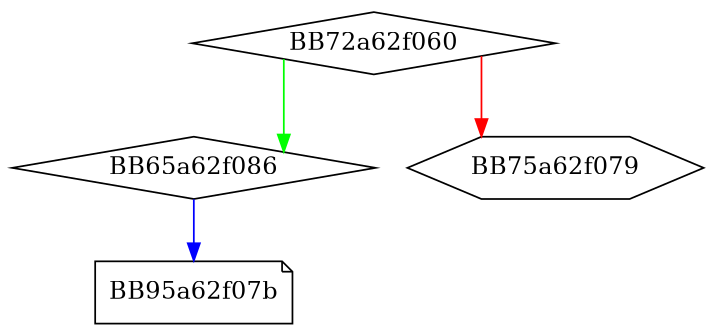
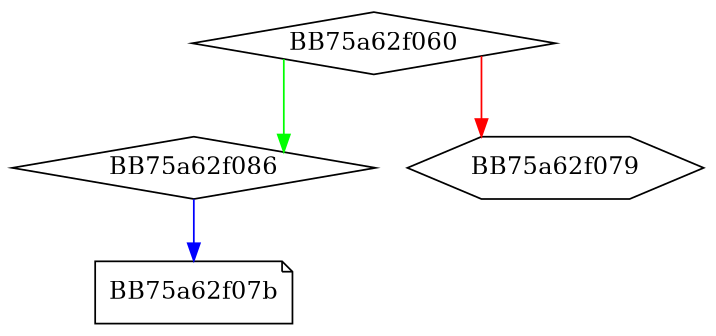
(374, 43) -> (374, 43)
(194, 168) -> (194, 168)
(194, 292) -> (194, 292)
